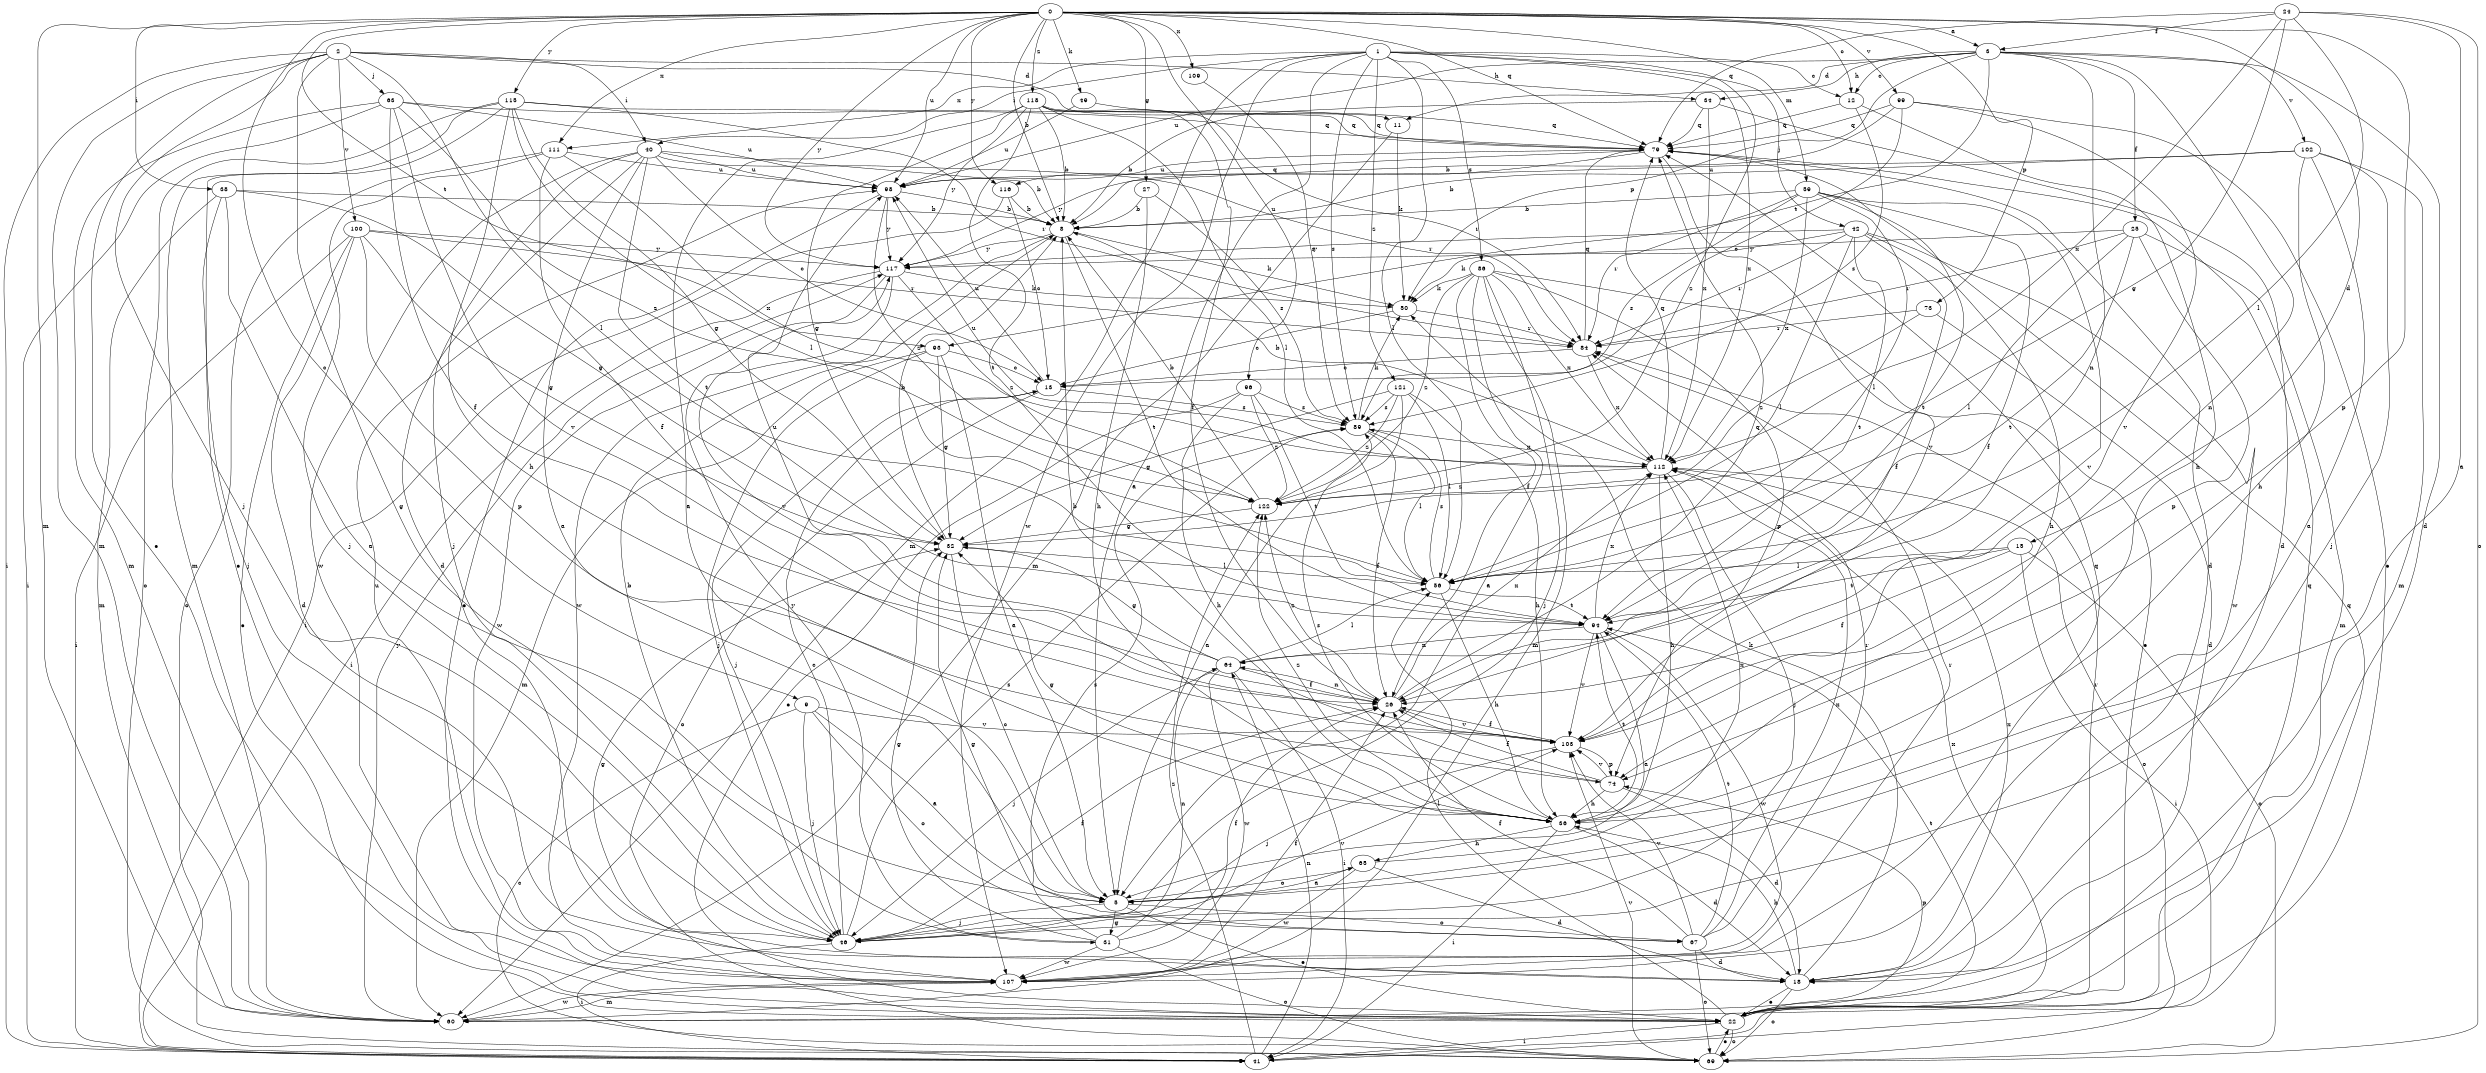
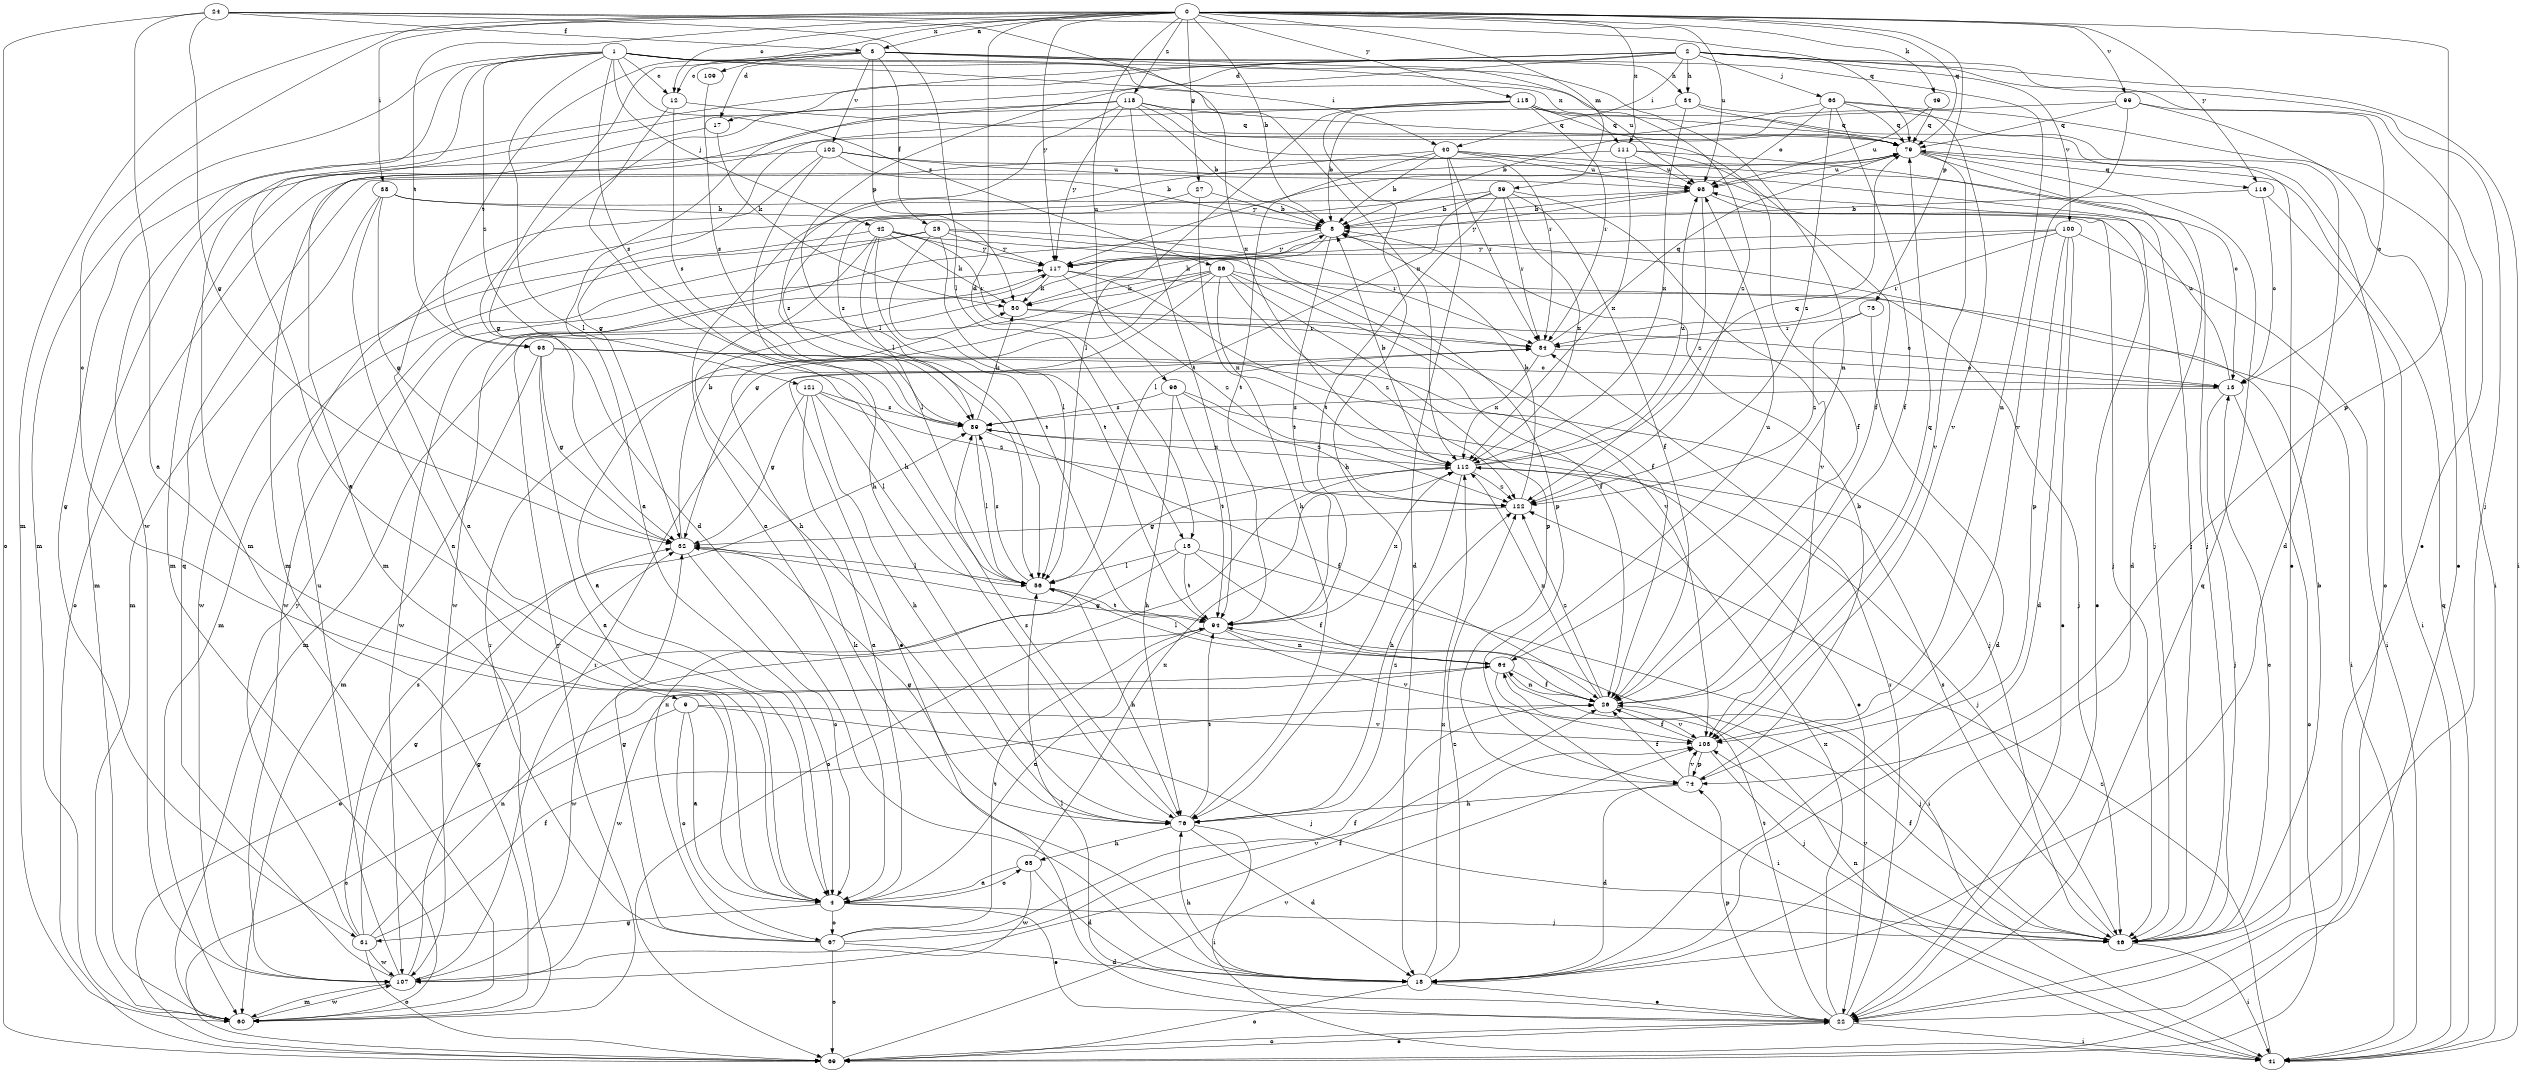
(1398, 125) -> (717, 125)
(750, 150) -> (1781, 150)
(2069, 443) -> (807, 32)
(2309, 569) -> (2235, 474)
(360, 743) -> (340, 453)
none -> (1453, 748)
(1563, 824) -> (1183, 824)
(1116, 903) -> (832, 903)
